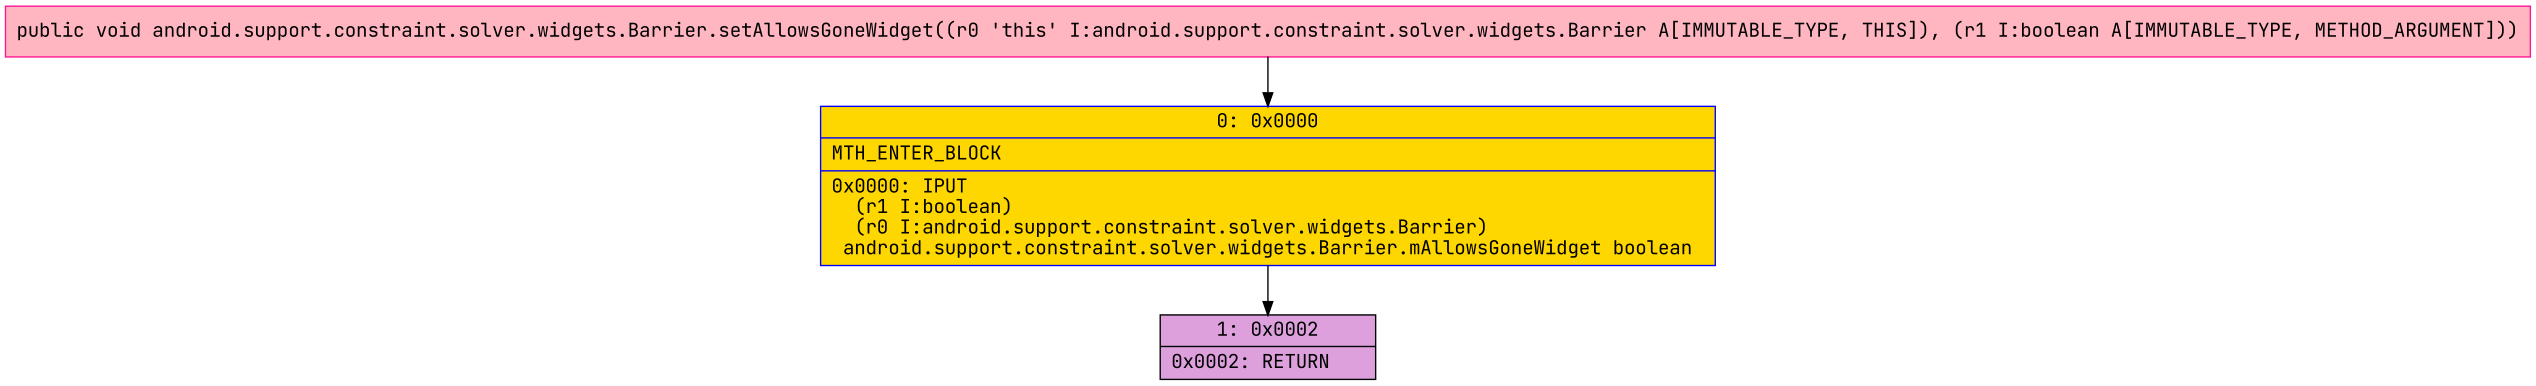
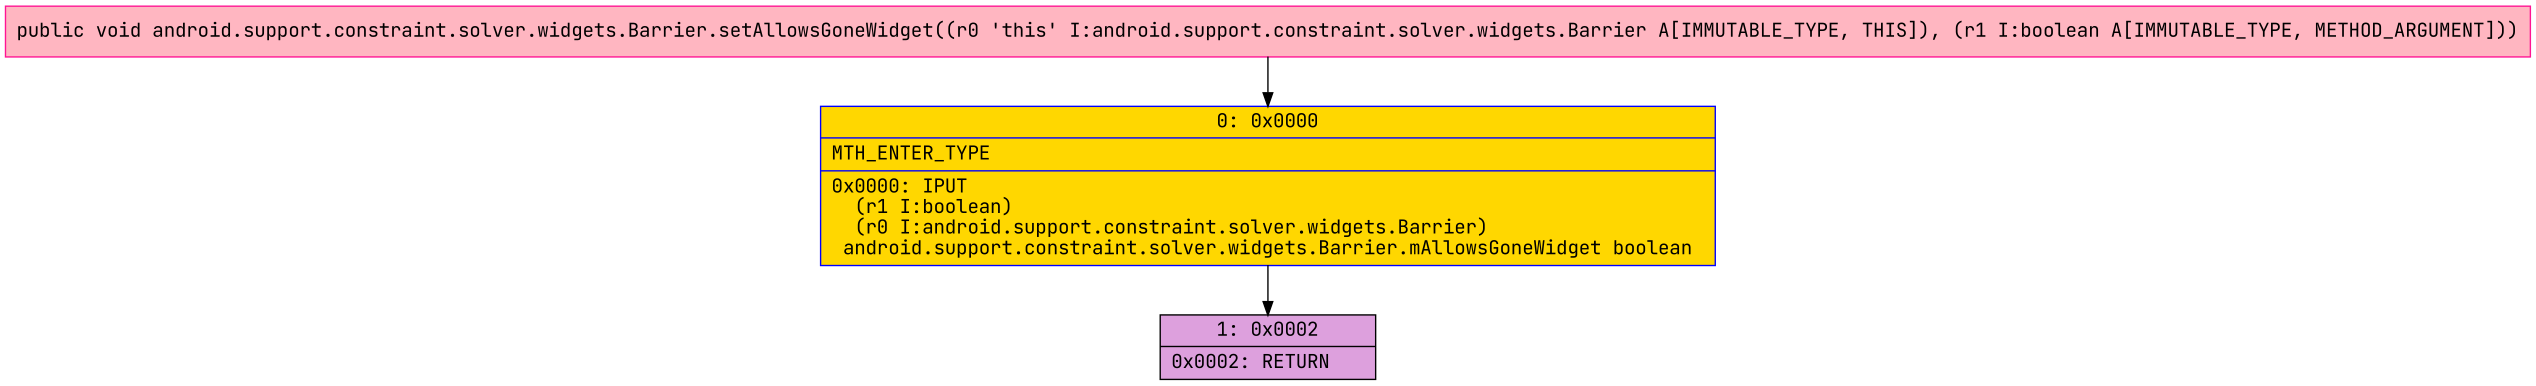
(917, 154) -> (911, 154)
